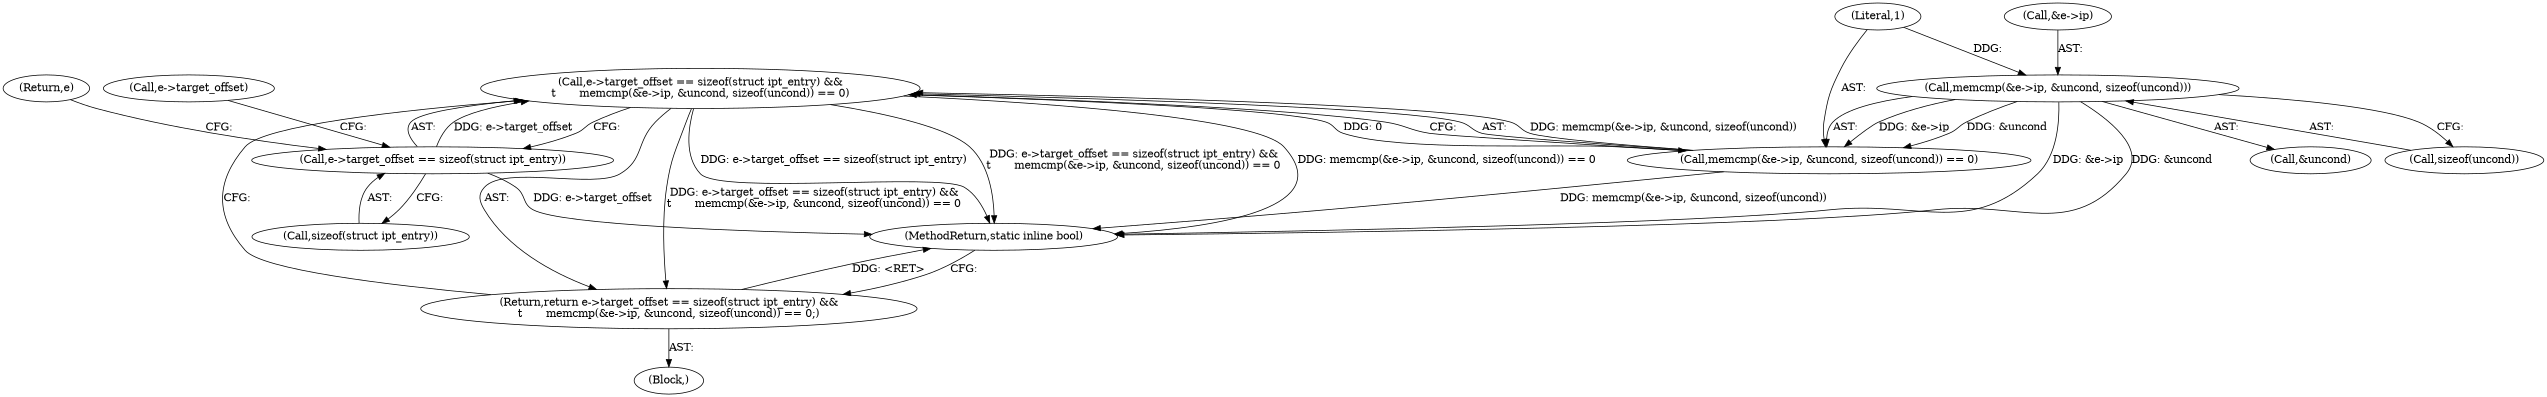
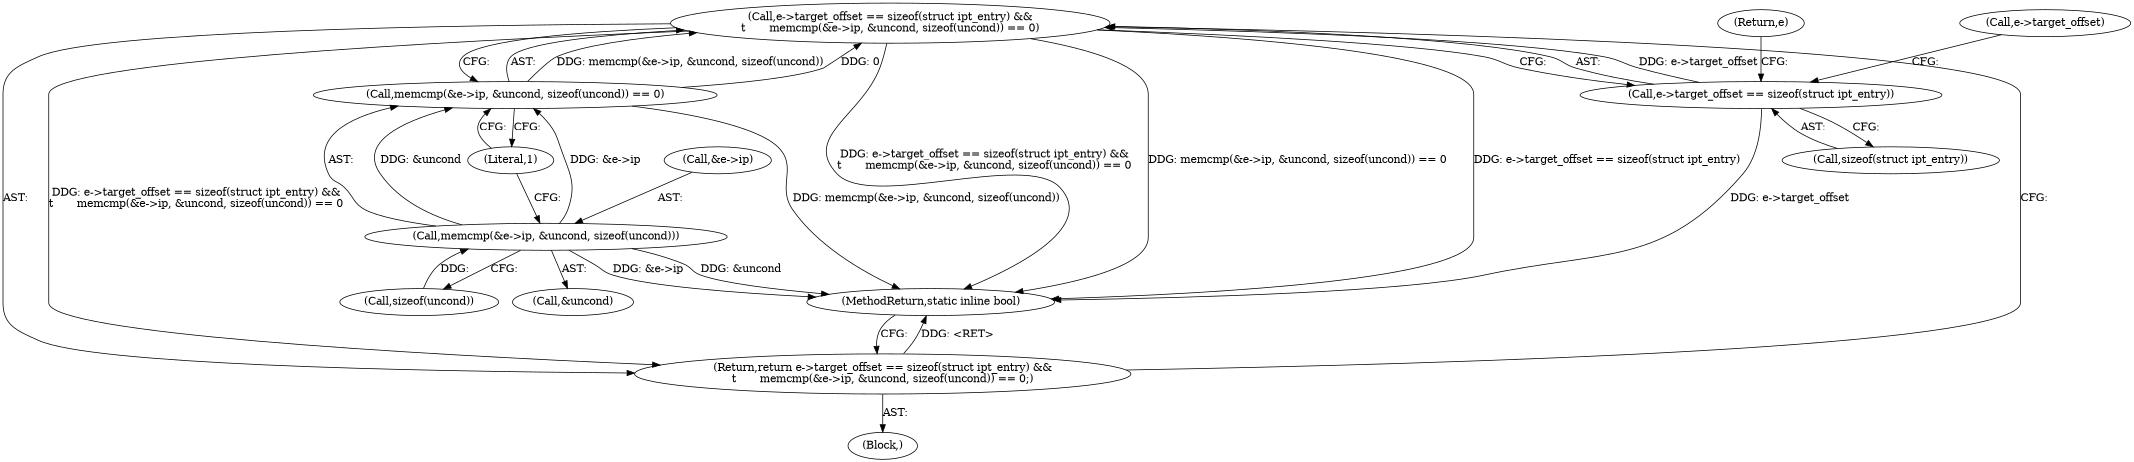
(1989, 49) -> (549, 199)
(1855, 88) -> (495, 128)
none -> (513, 124)
(2323, 128) -> (456, 269)
